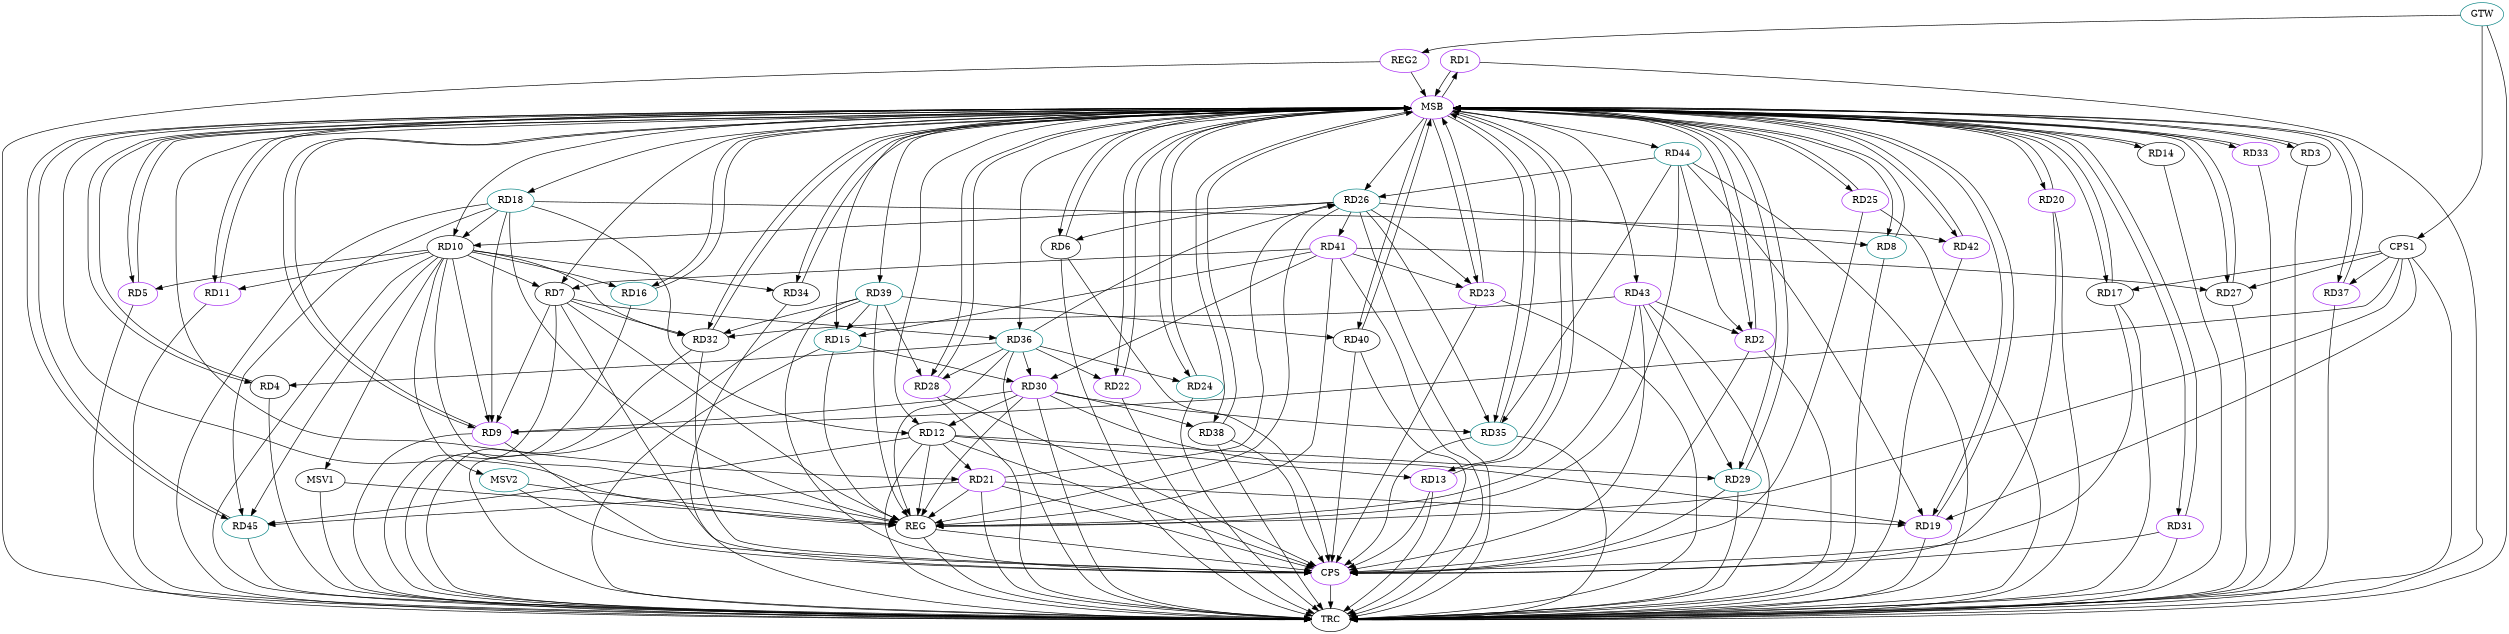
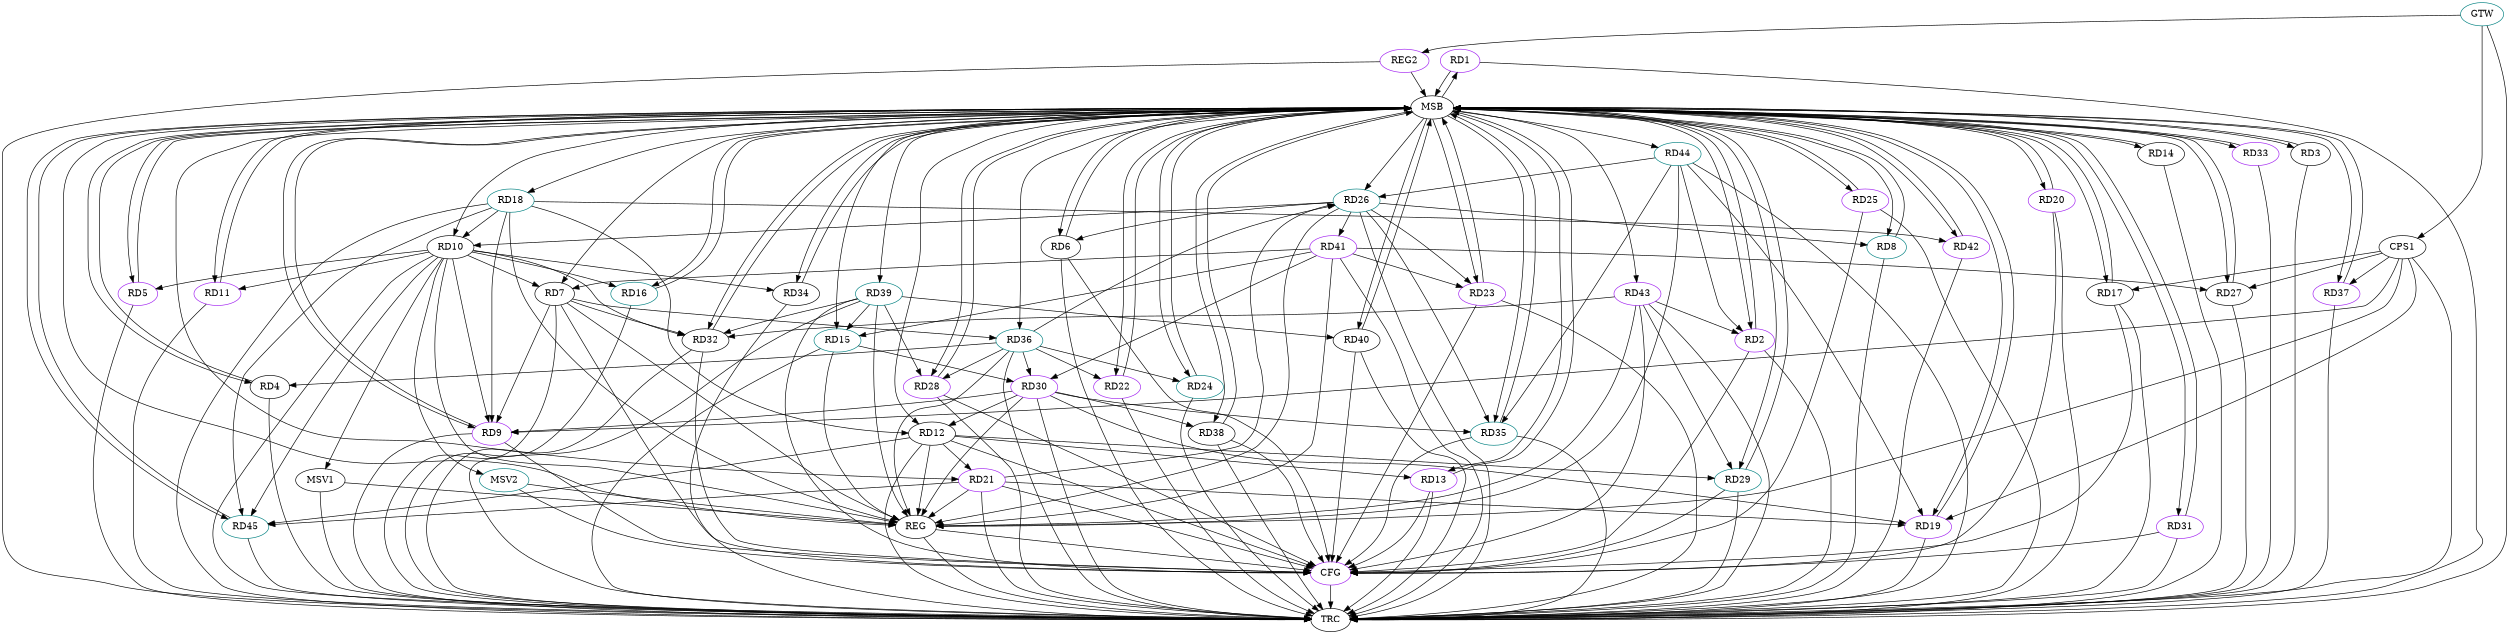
(1432, 107) -> (1432, 107)
(1331, 573) -> (1331, 573)
